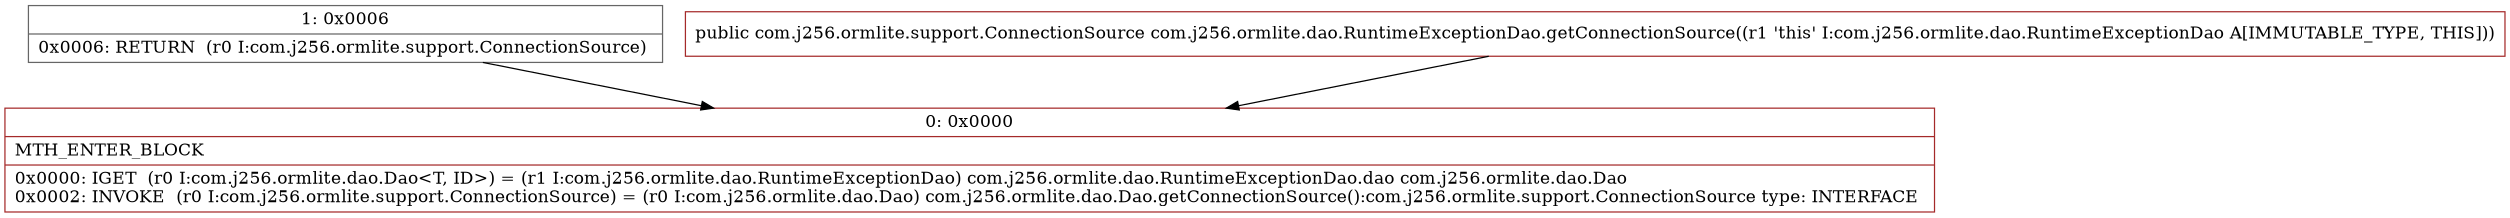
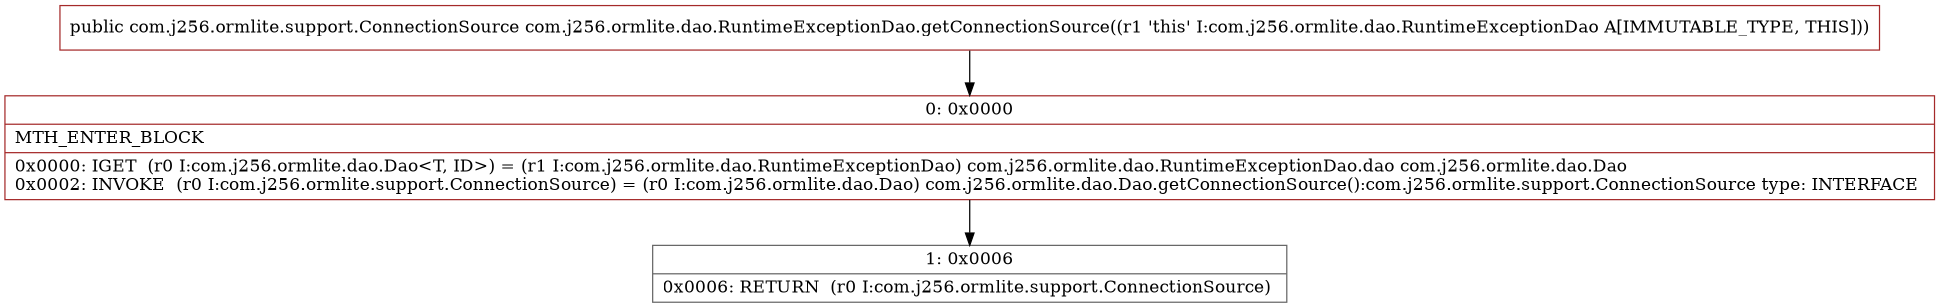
(592, 84) -> (970, 216)
